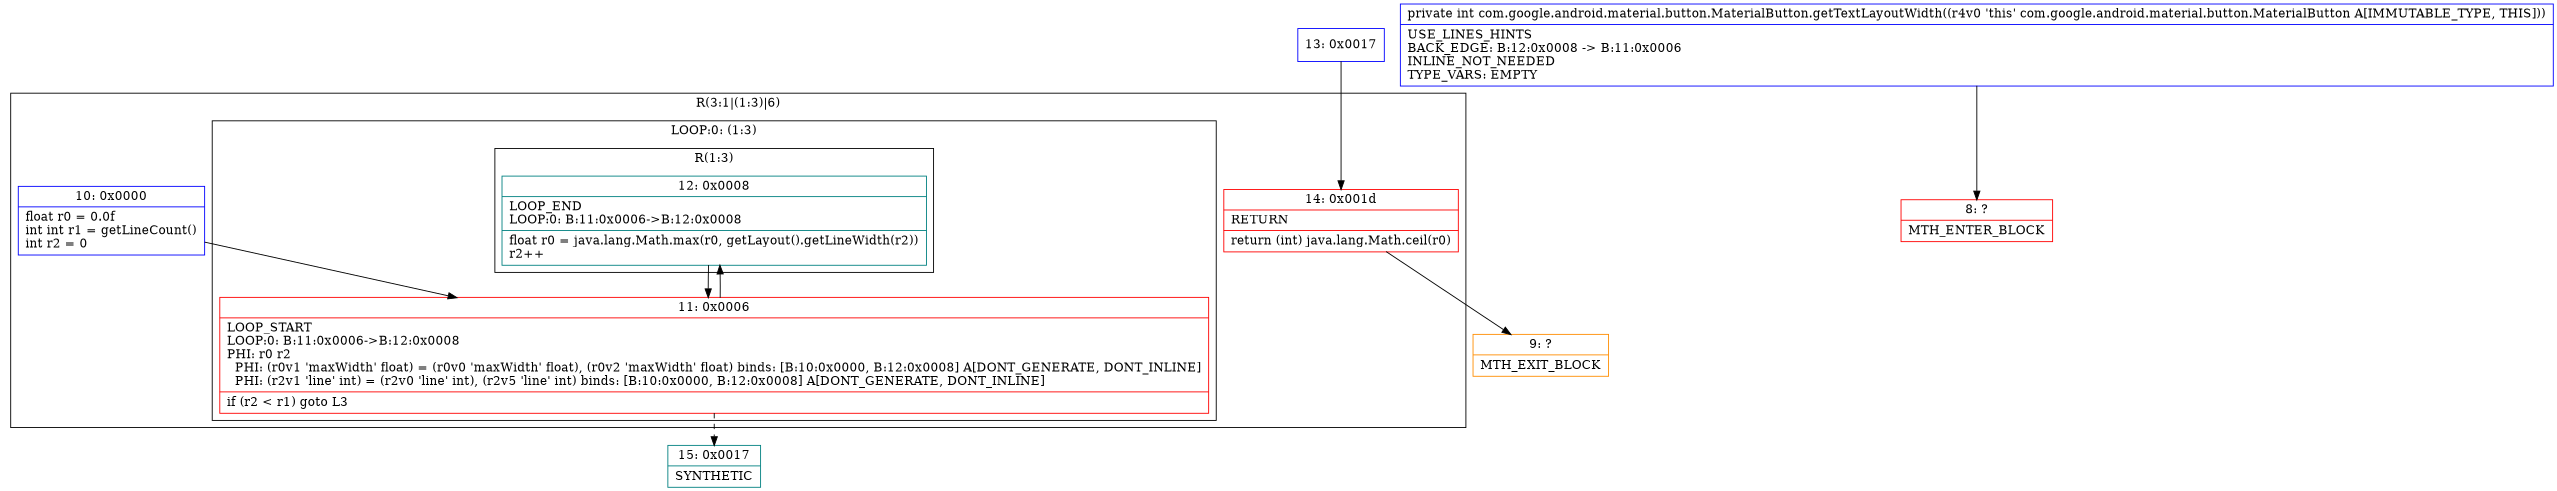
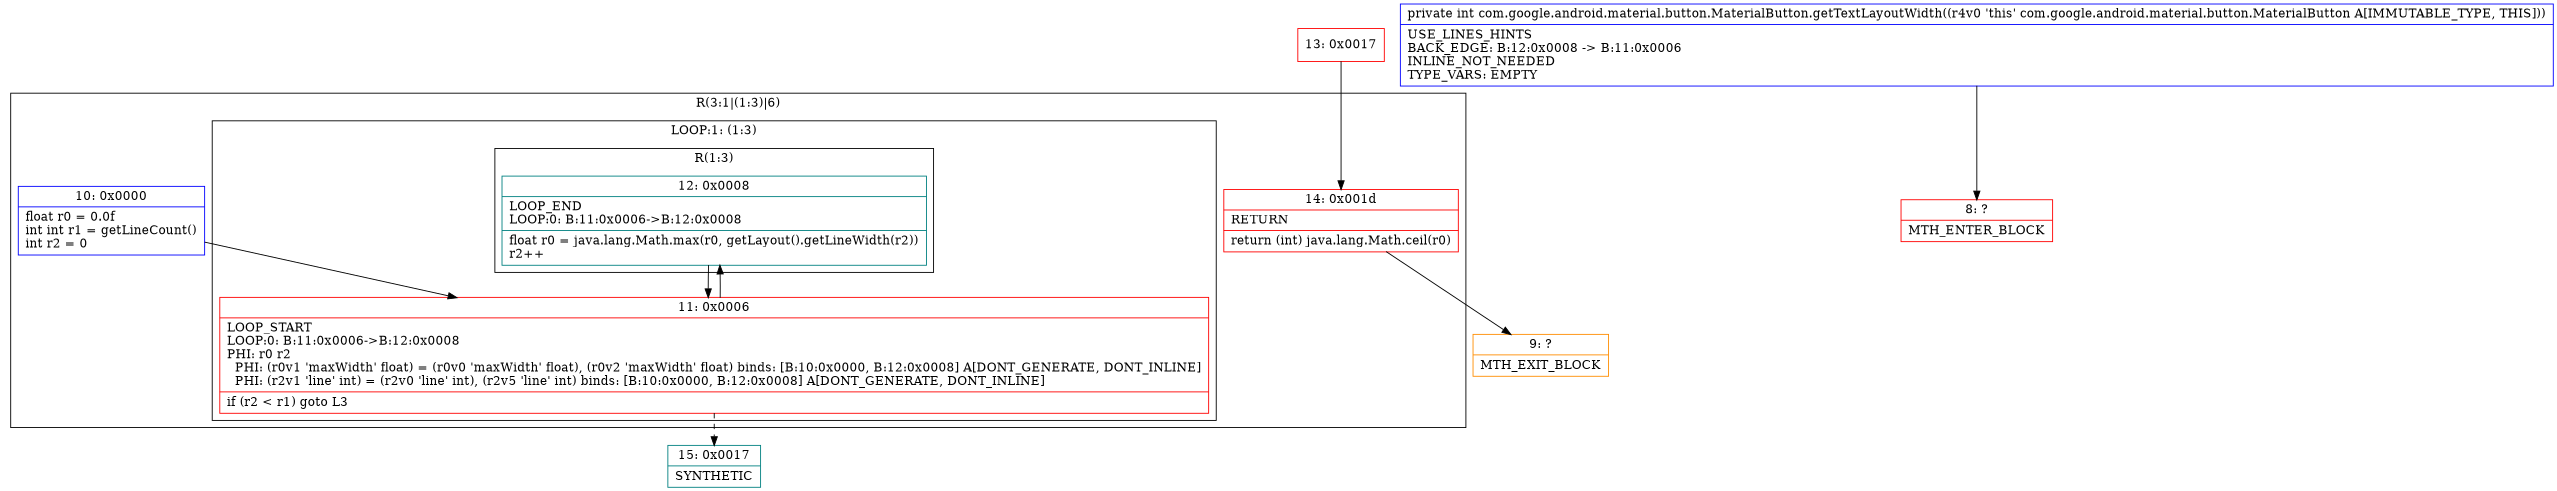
(1341, 45) -> (1341, 45)
(714, 131) -> (714, 131)
